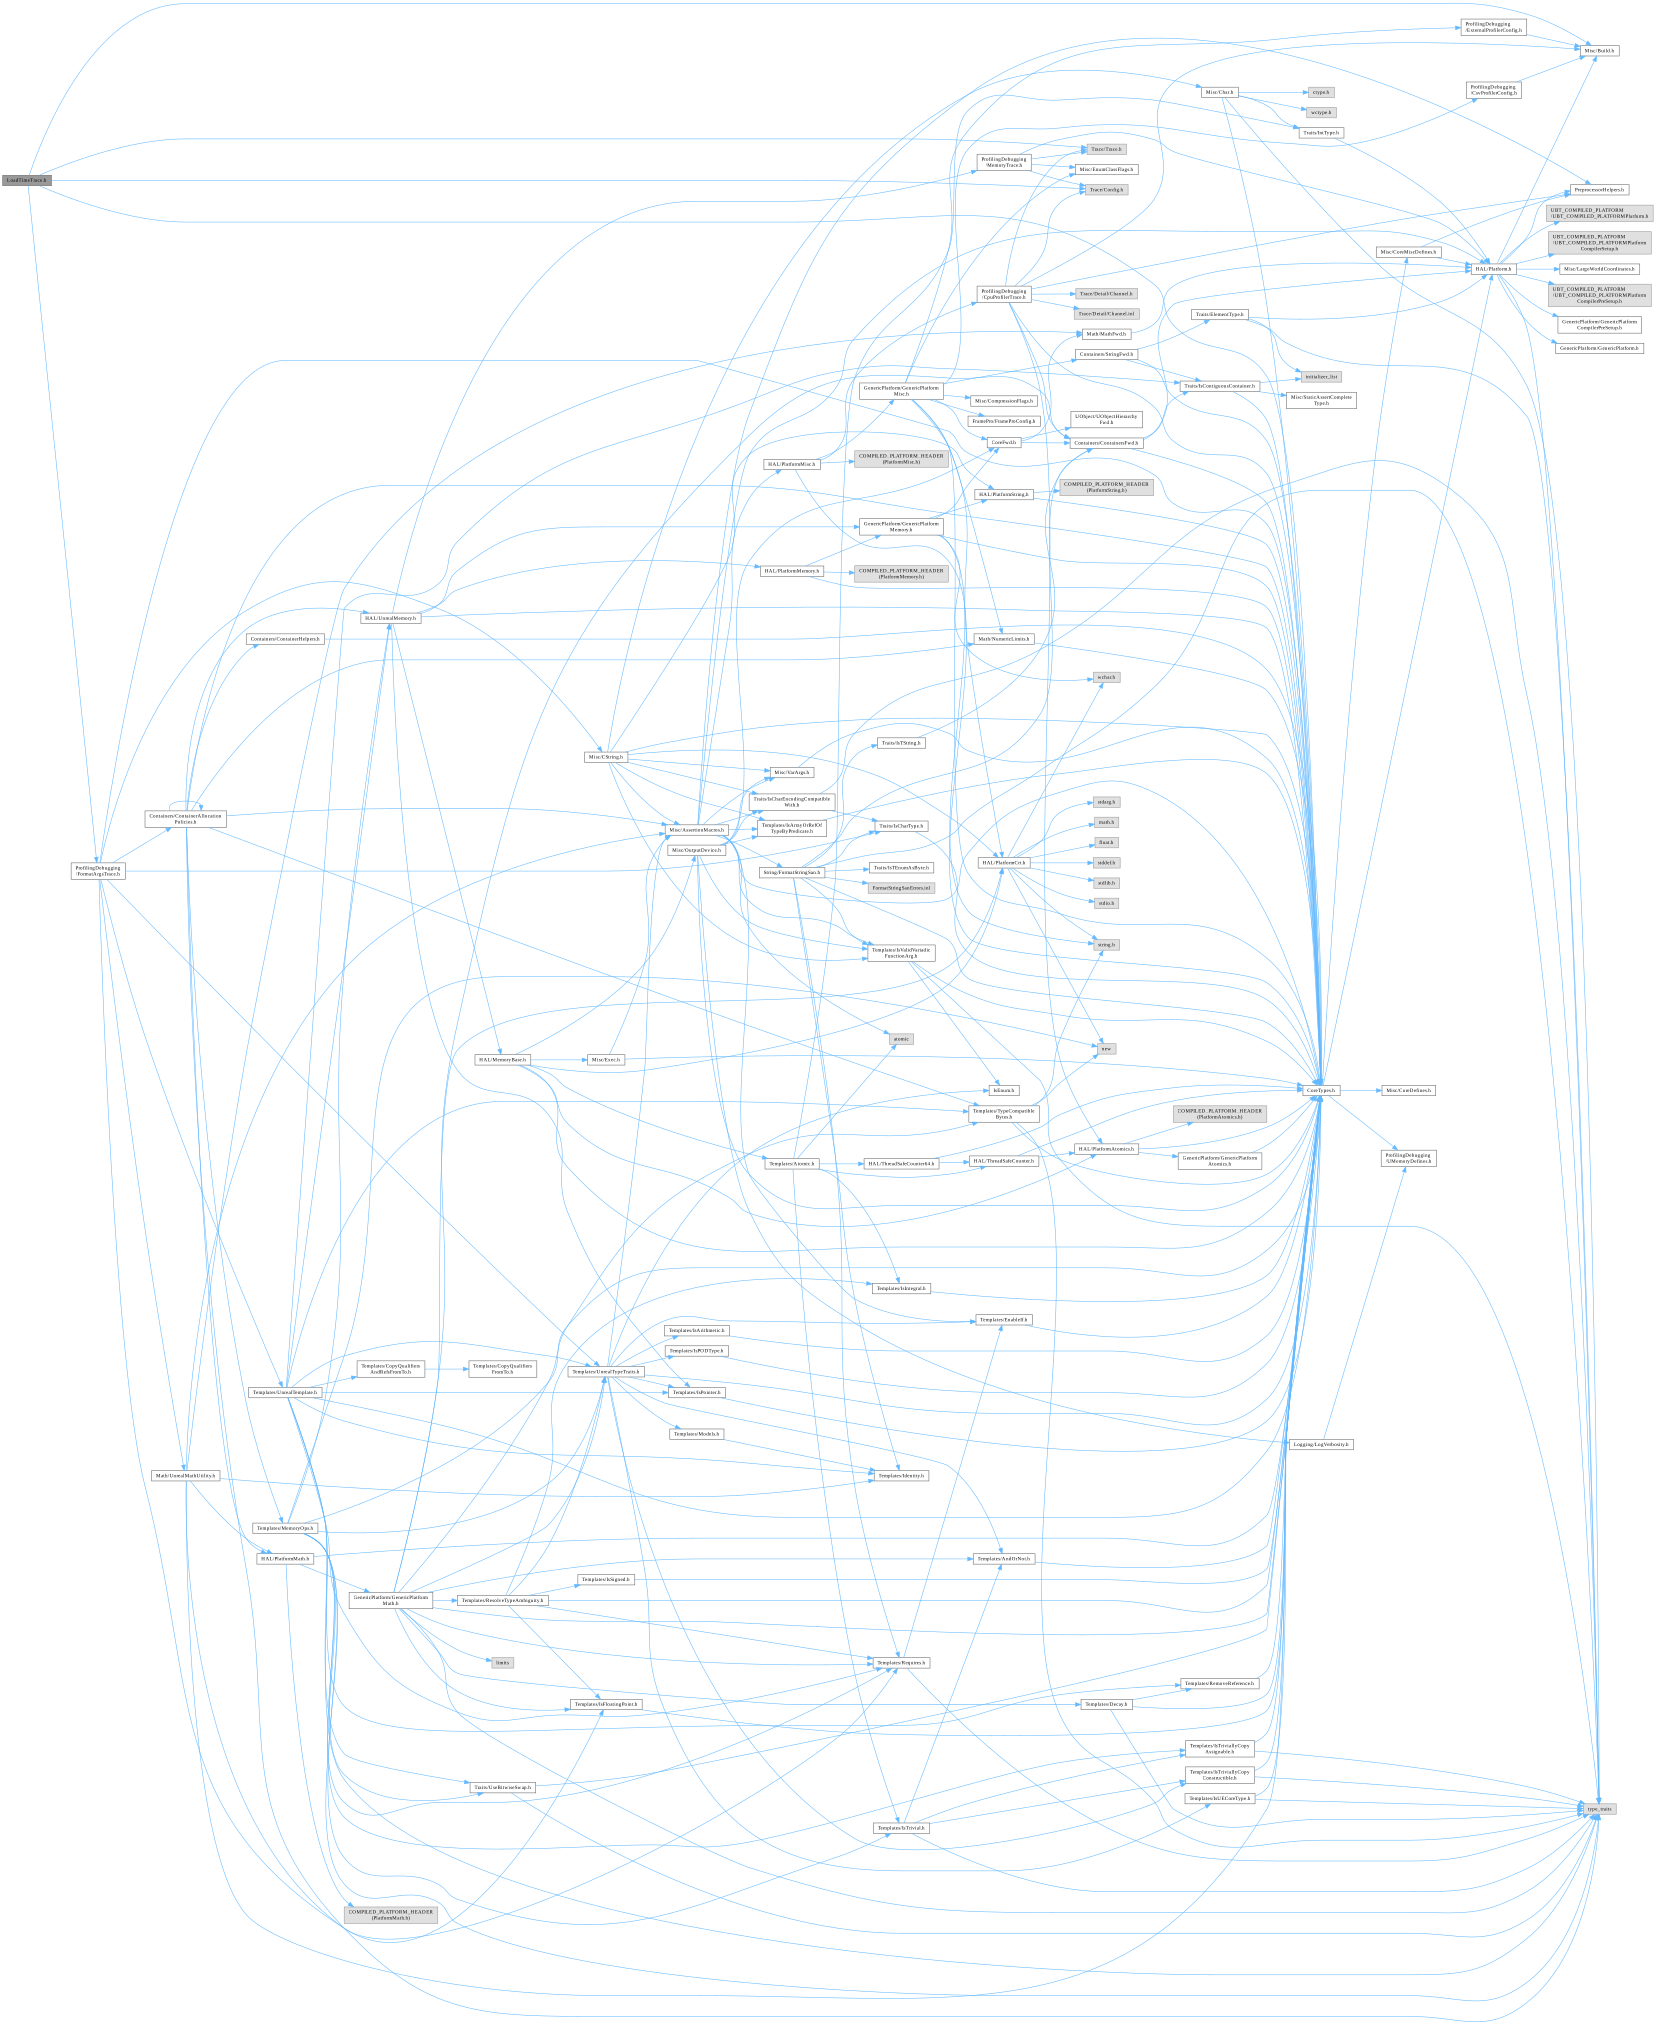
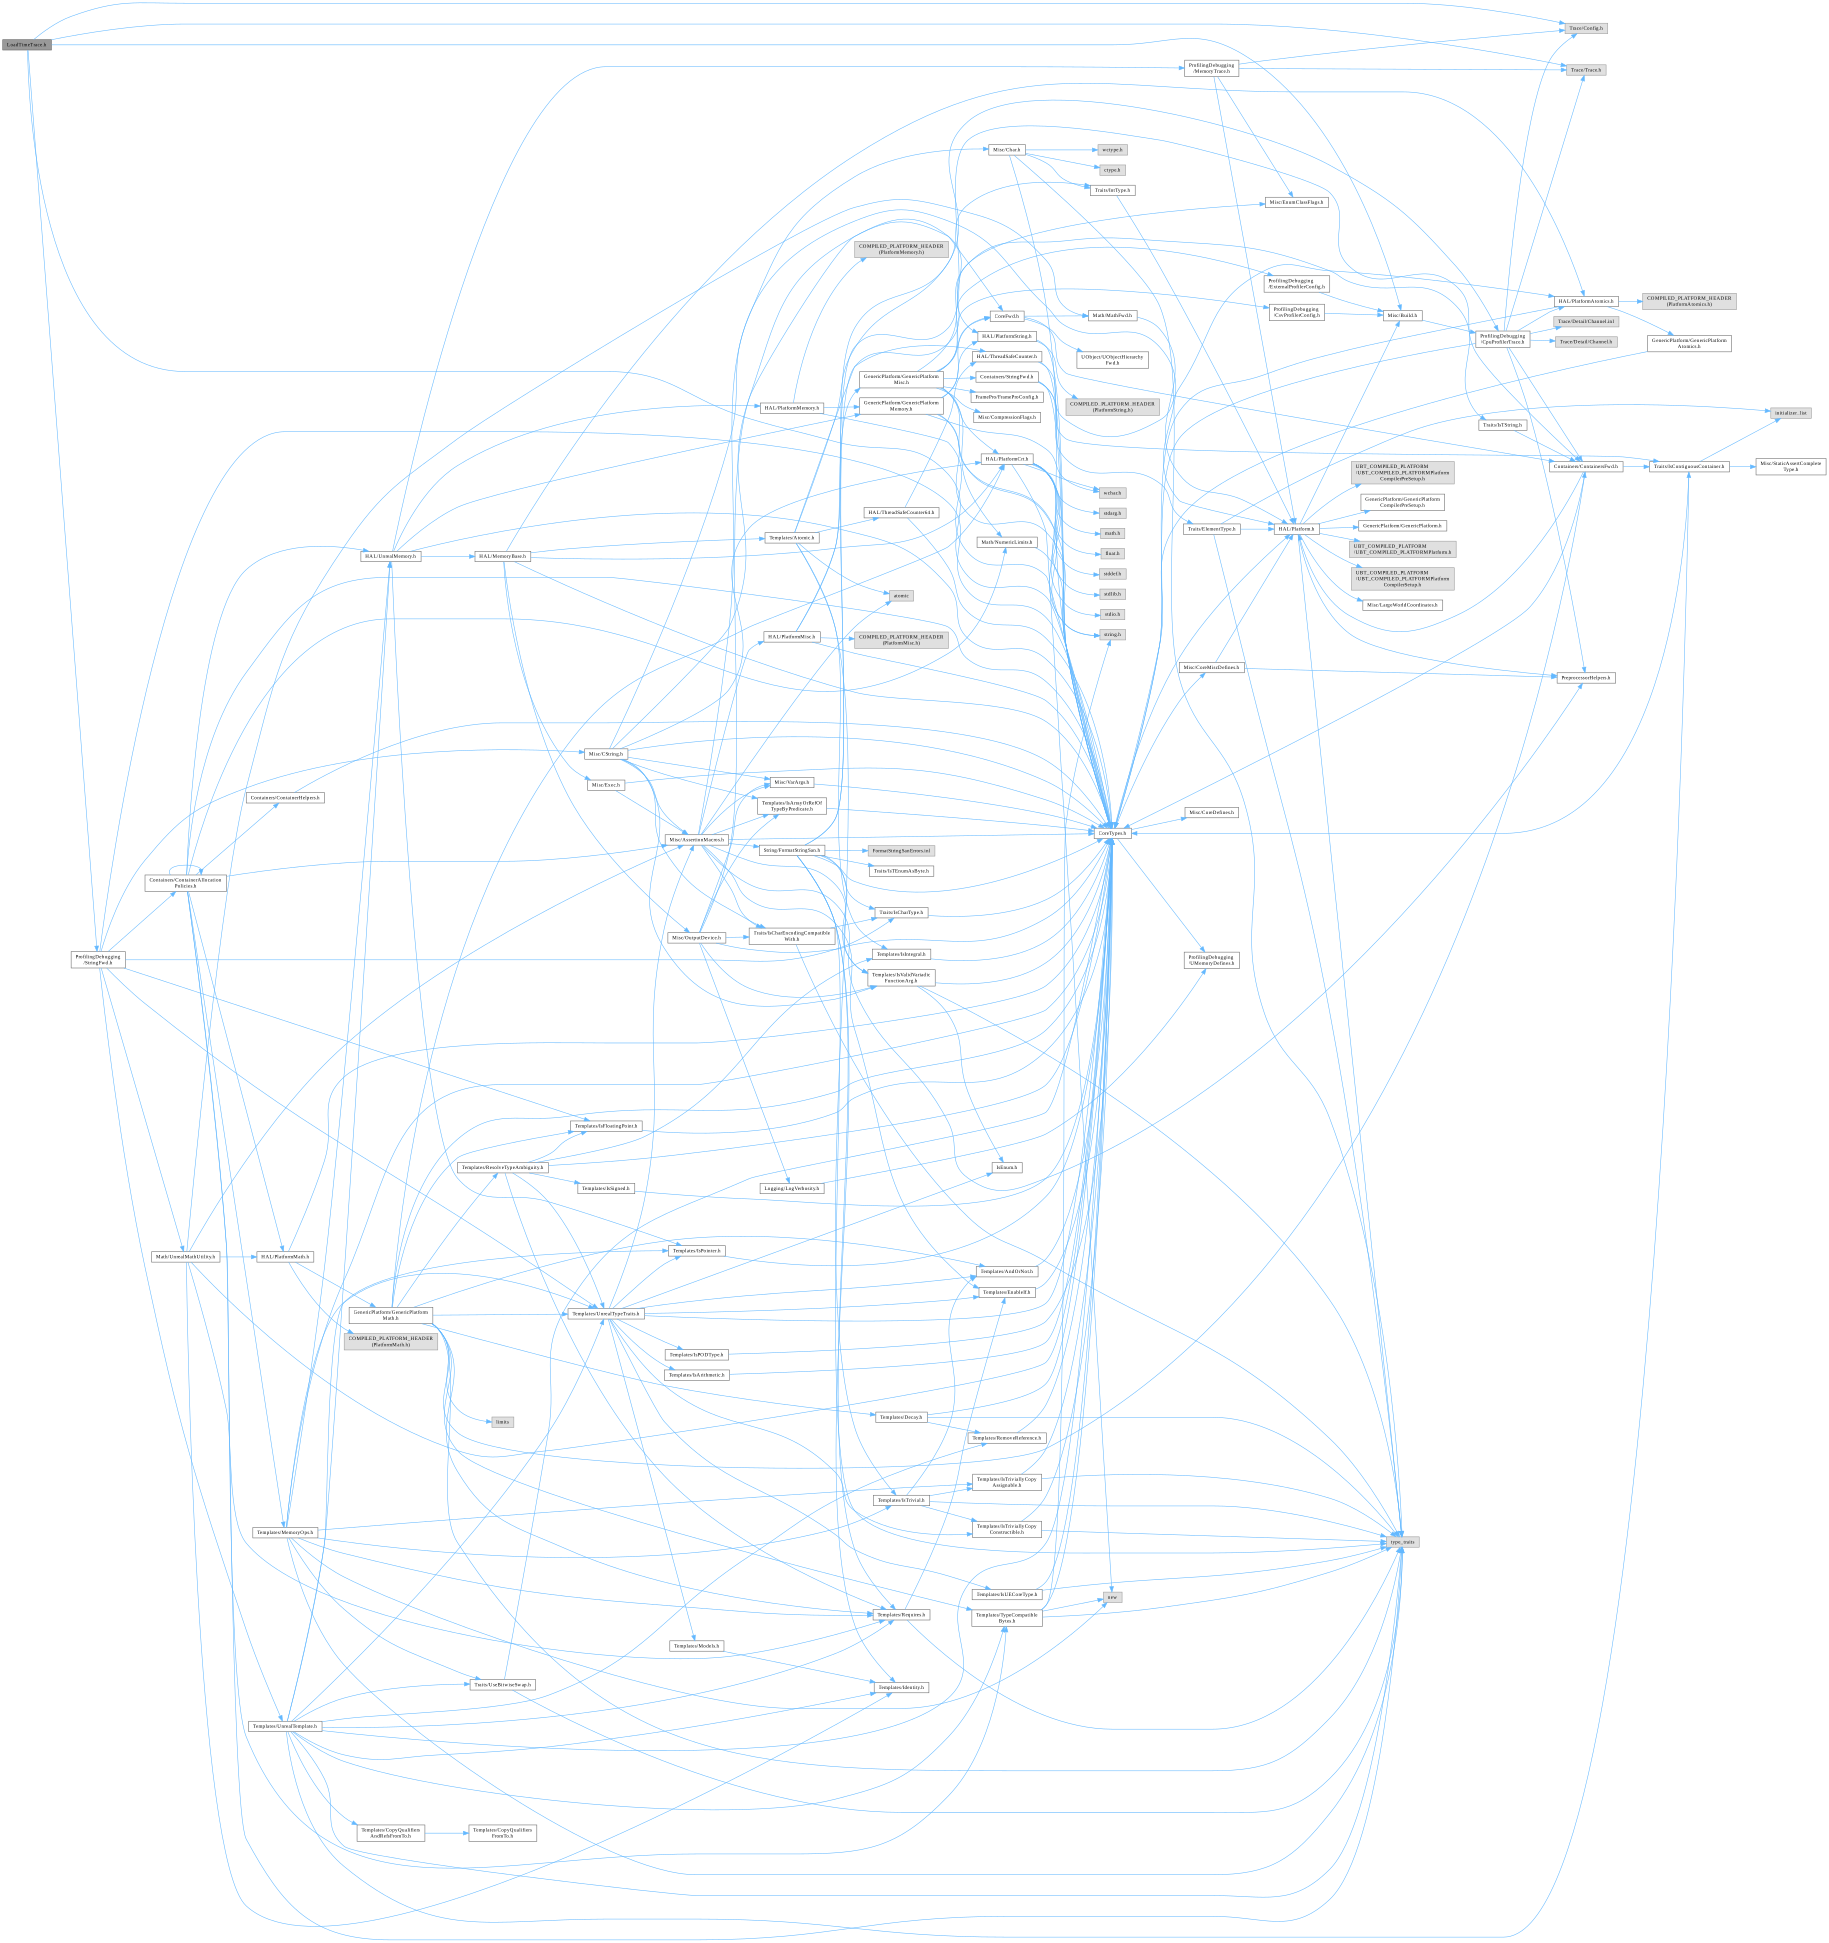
(1230, 59) -> (1445, 326)
(98, 871) -> (98, 960)
